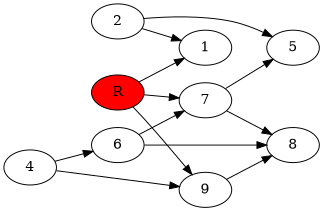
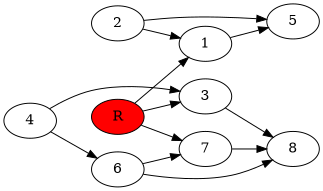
(245, 77) -> (245, 34)
(205, 190) -> (205, 96)
